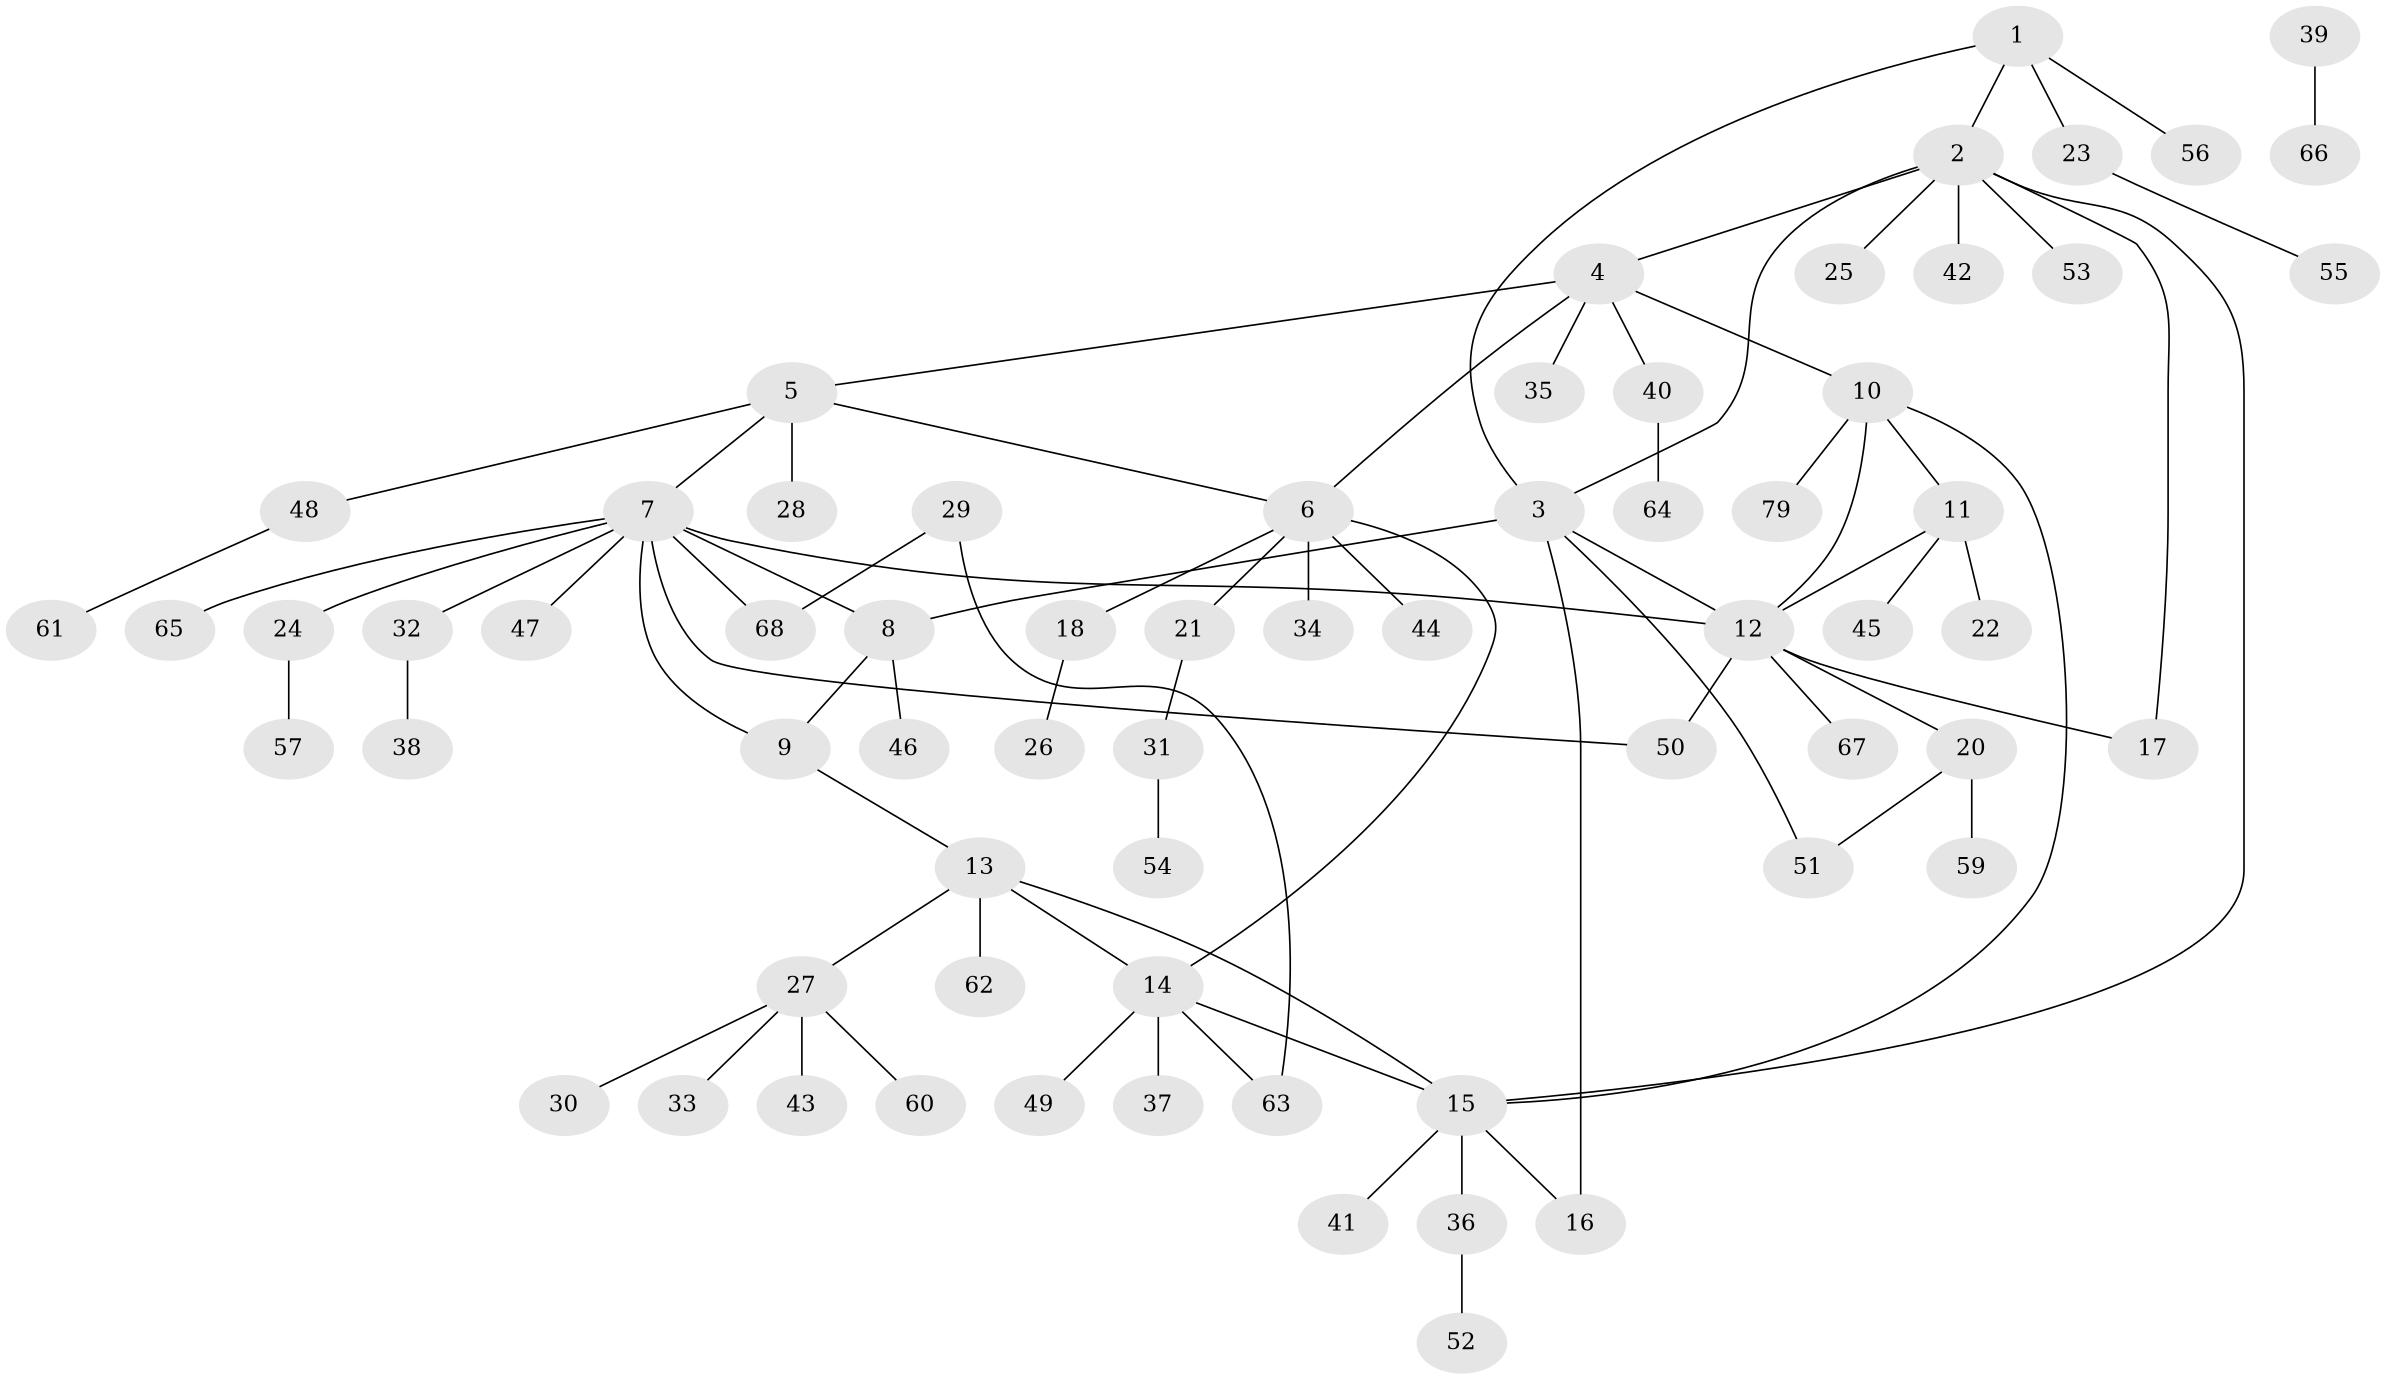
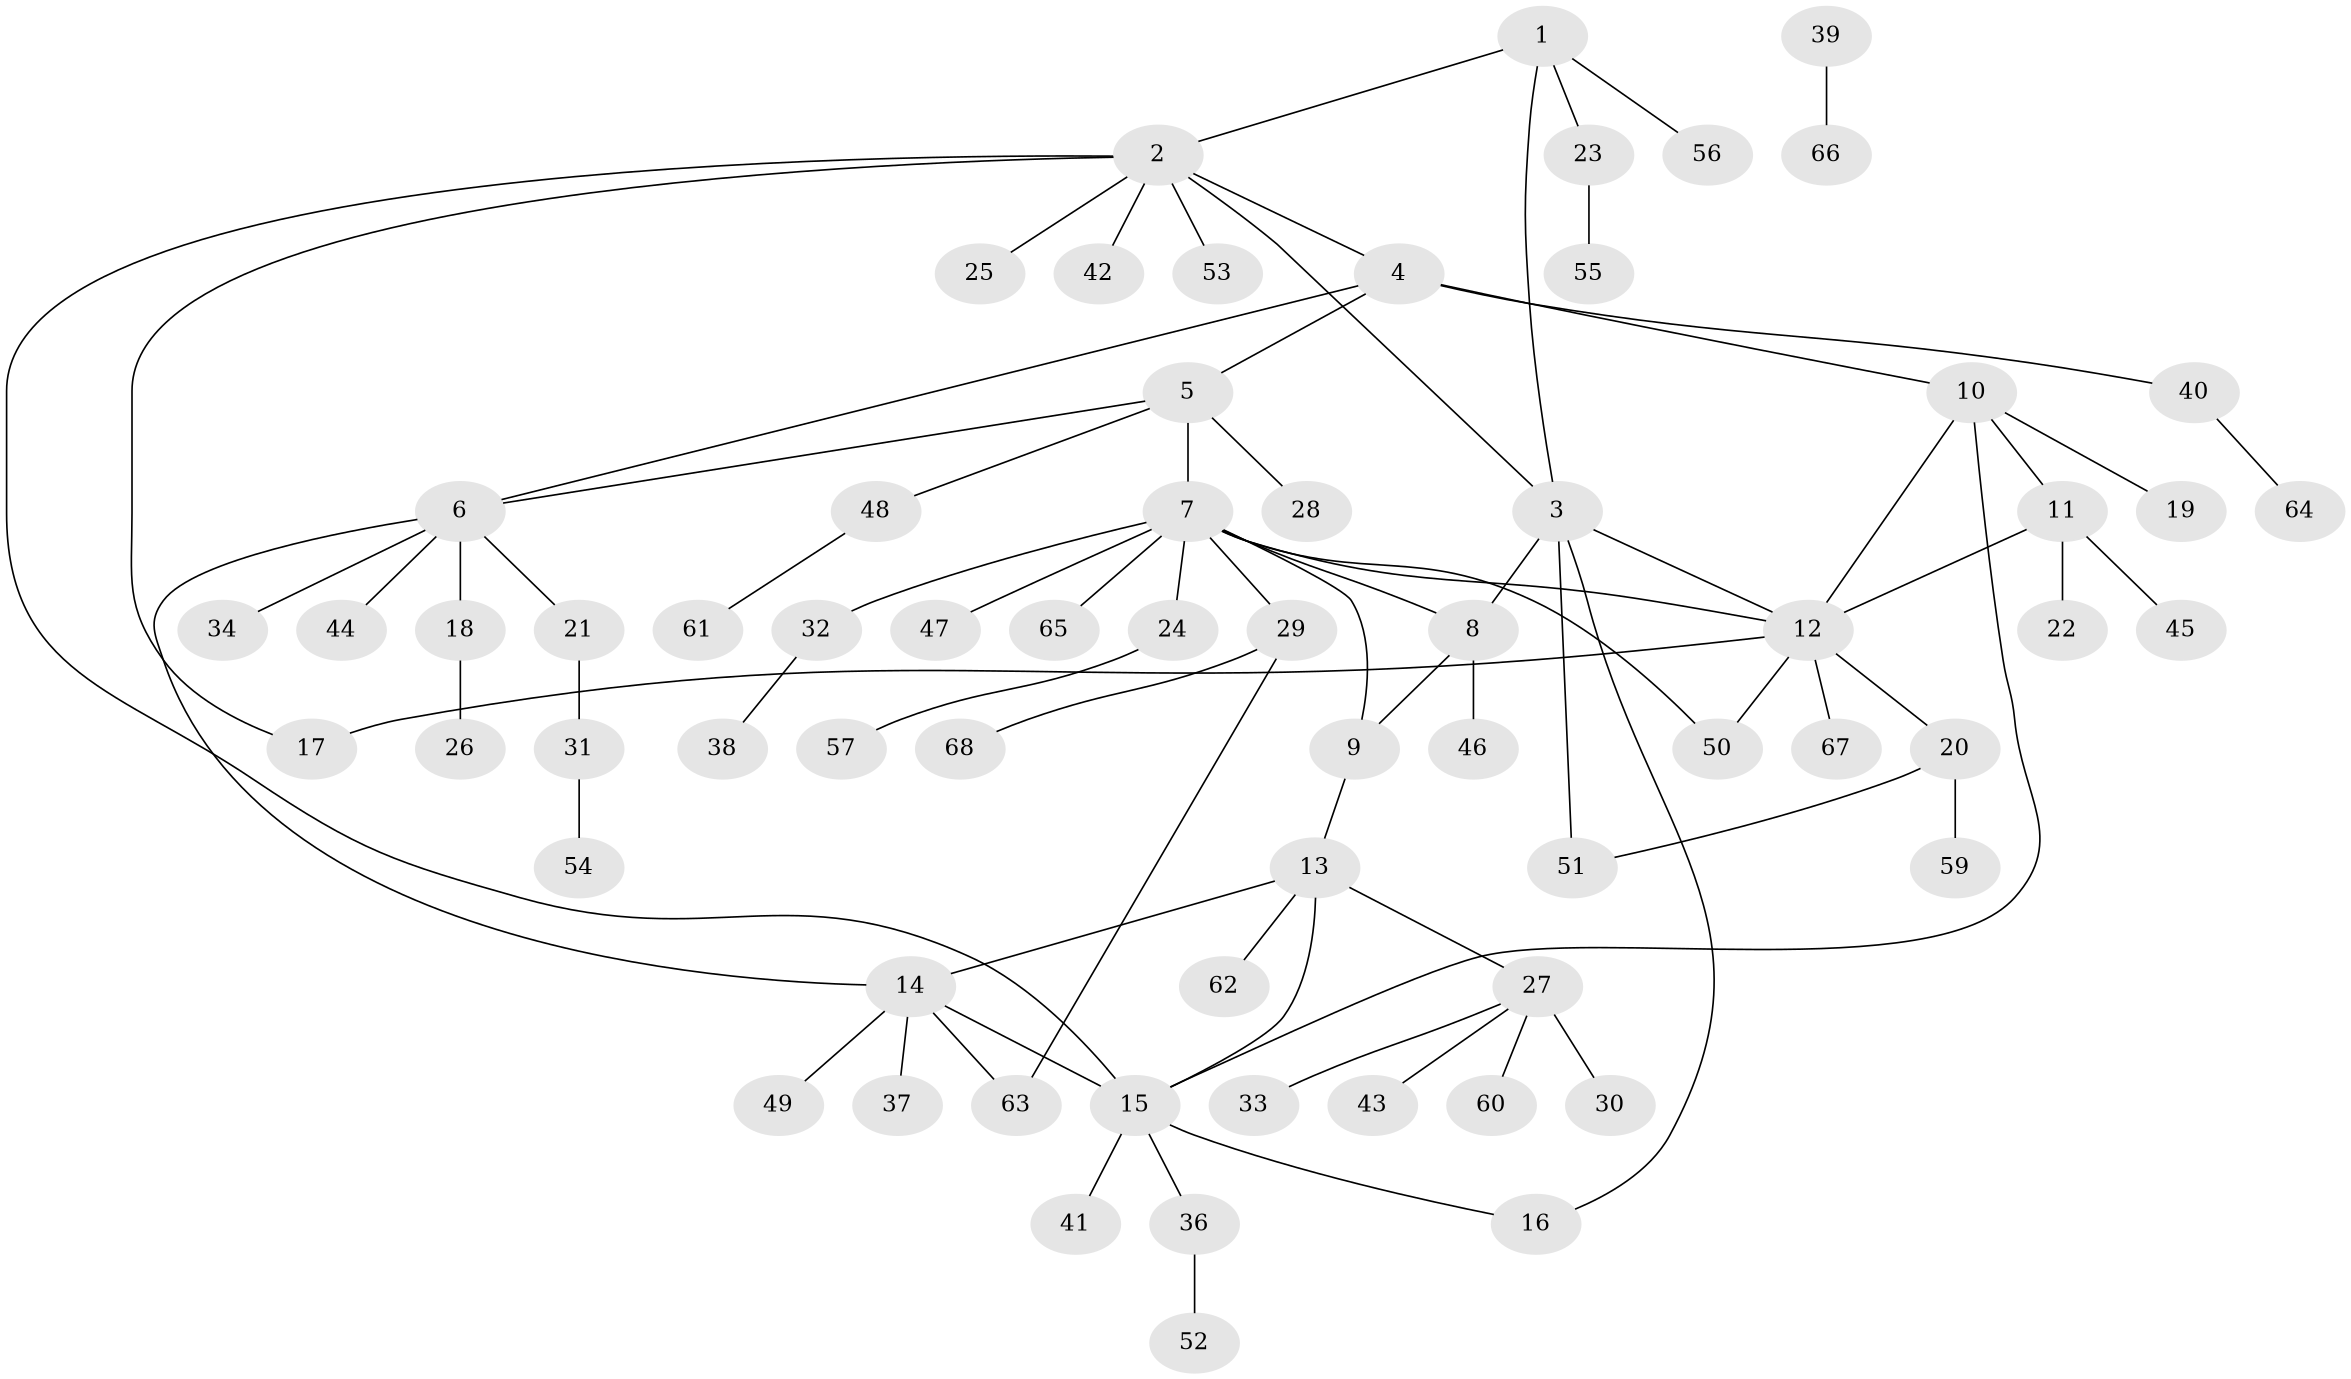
(1539, 393) -> none
(1777, 512) -> (2181, 512)
(710, 571) -> (1240, 571)
